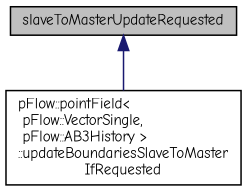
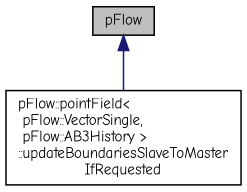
(124, 21) -> (124, 21)
